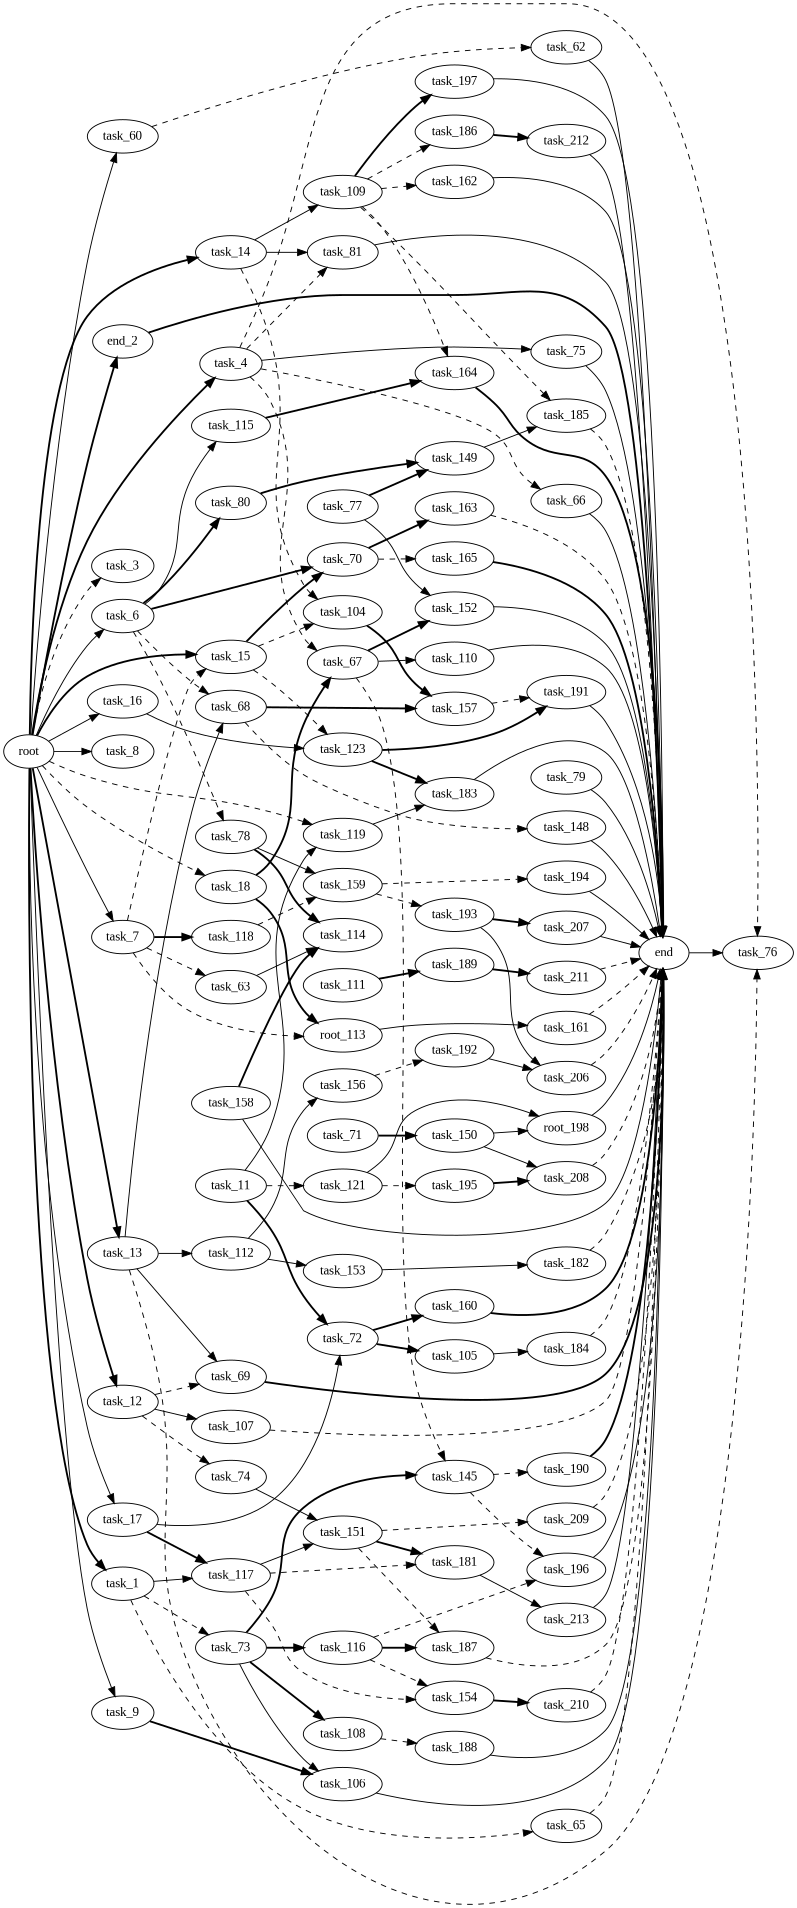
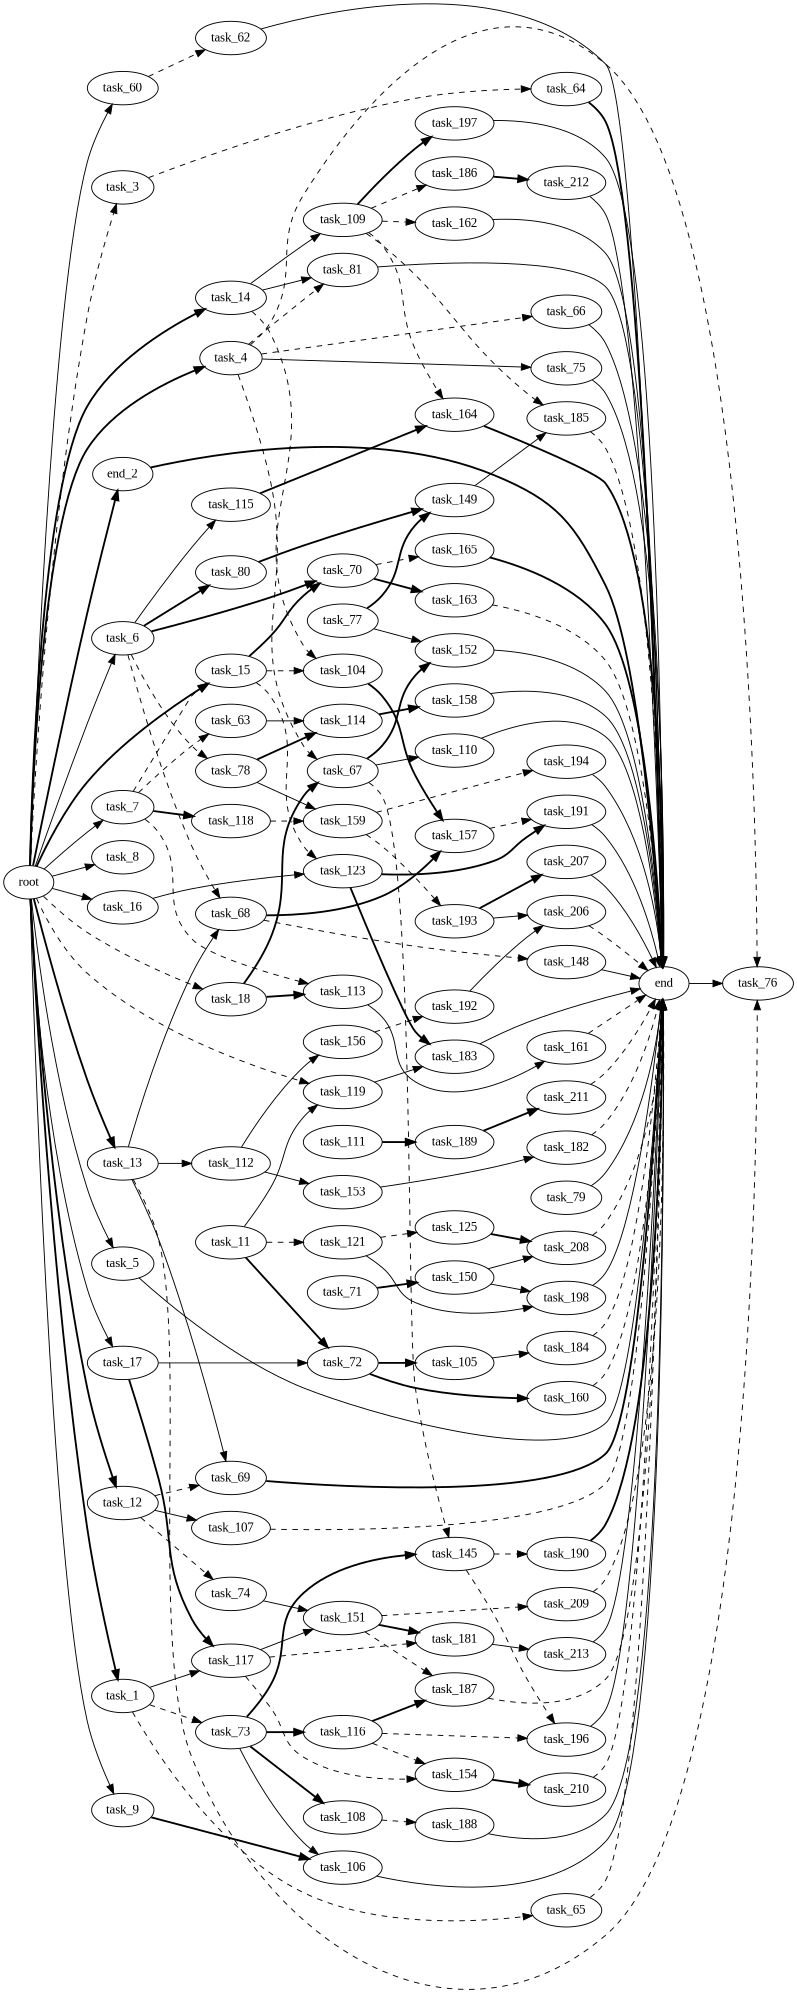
none -> (566, 89)
(270, 1018) -> (387, 713)
(343, 1035) -> (343, 992)
(566, 1128) -> (566, 1298)
(455, 1186) -> (455, 1227)
none -> (123, 1264)
(612, 1280) -> (646, 1203)
